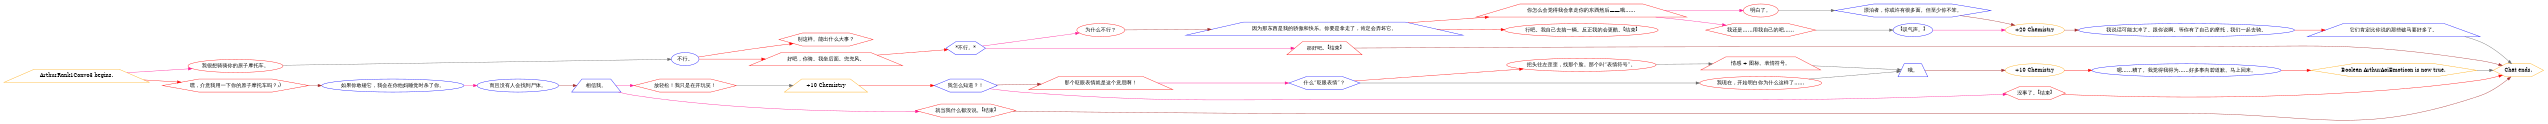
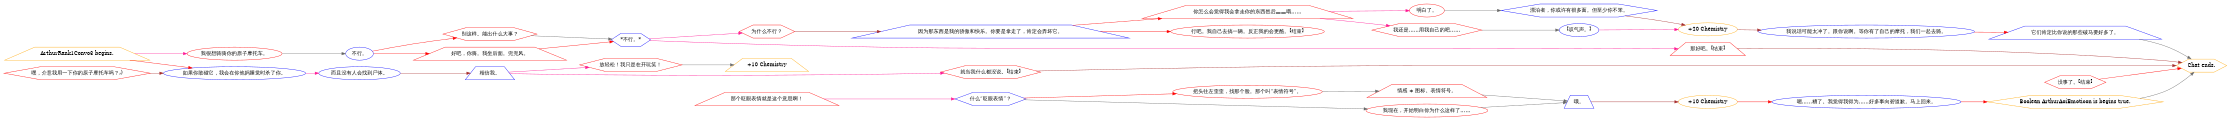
(1101, 30) -> (767, 32)
none -> (570, 37)
(2394, 70) -> (2075, 102)
(161, 81) -> (159, 64)
(966, 86) -> none
